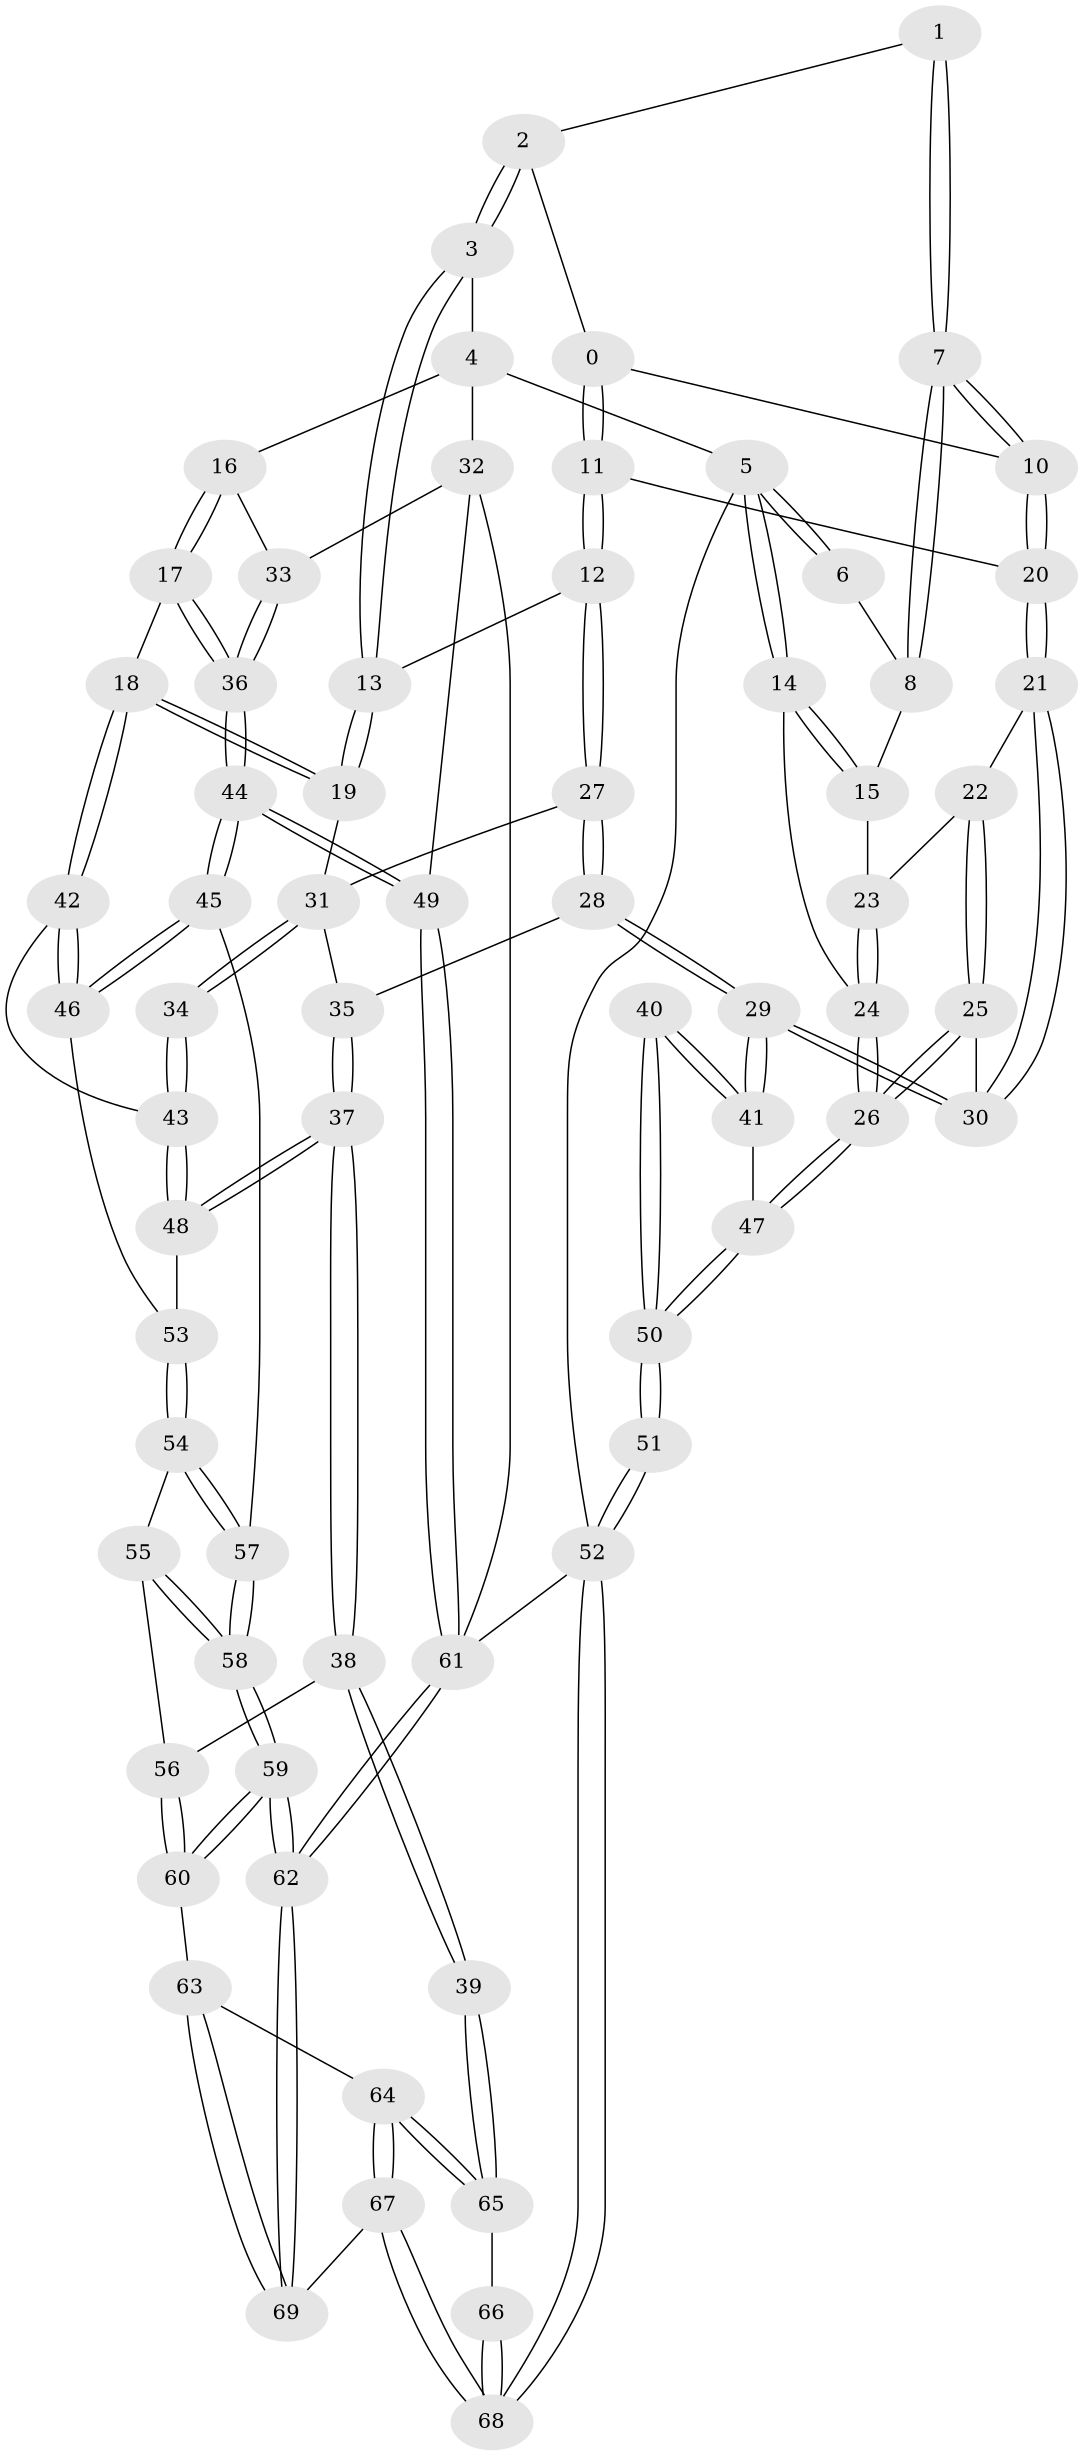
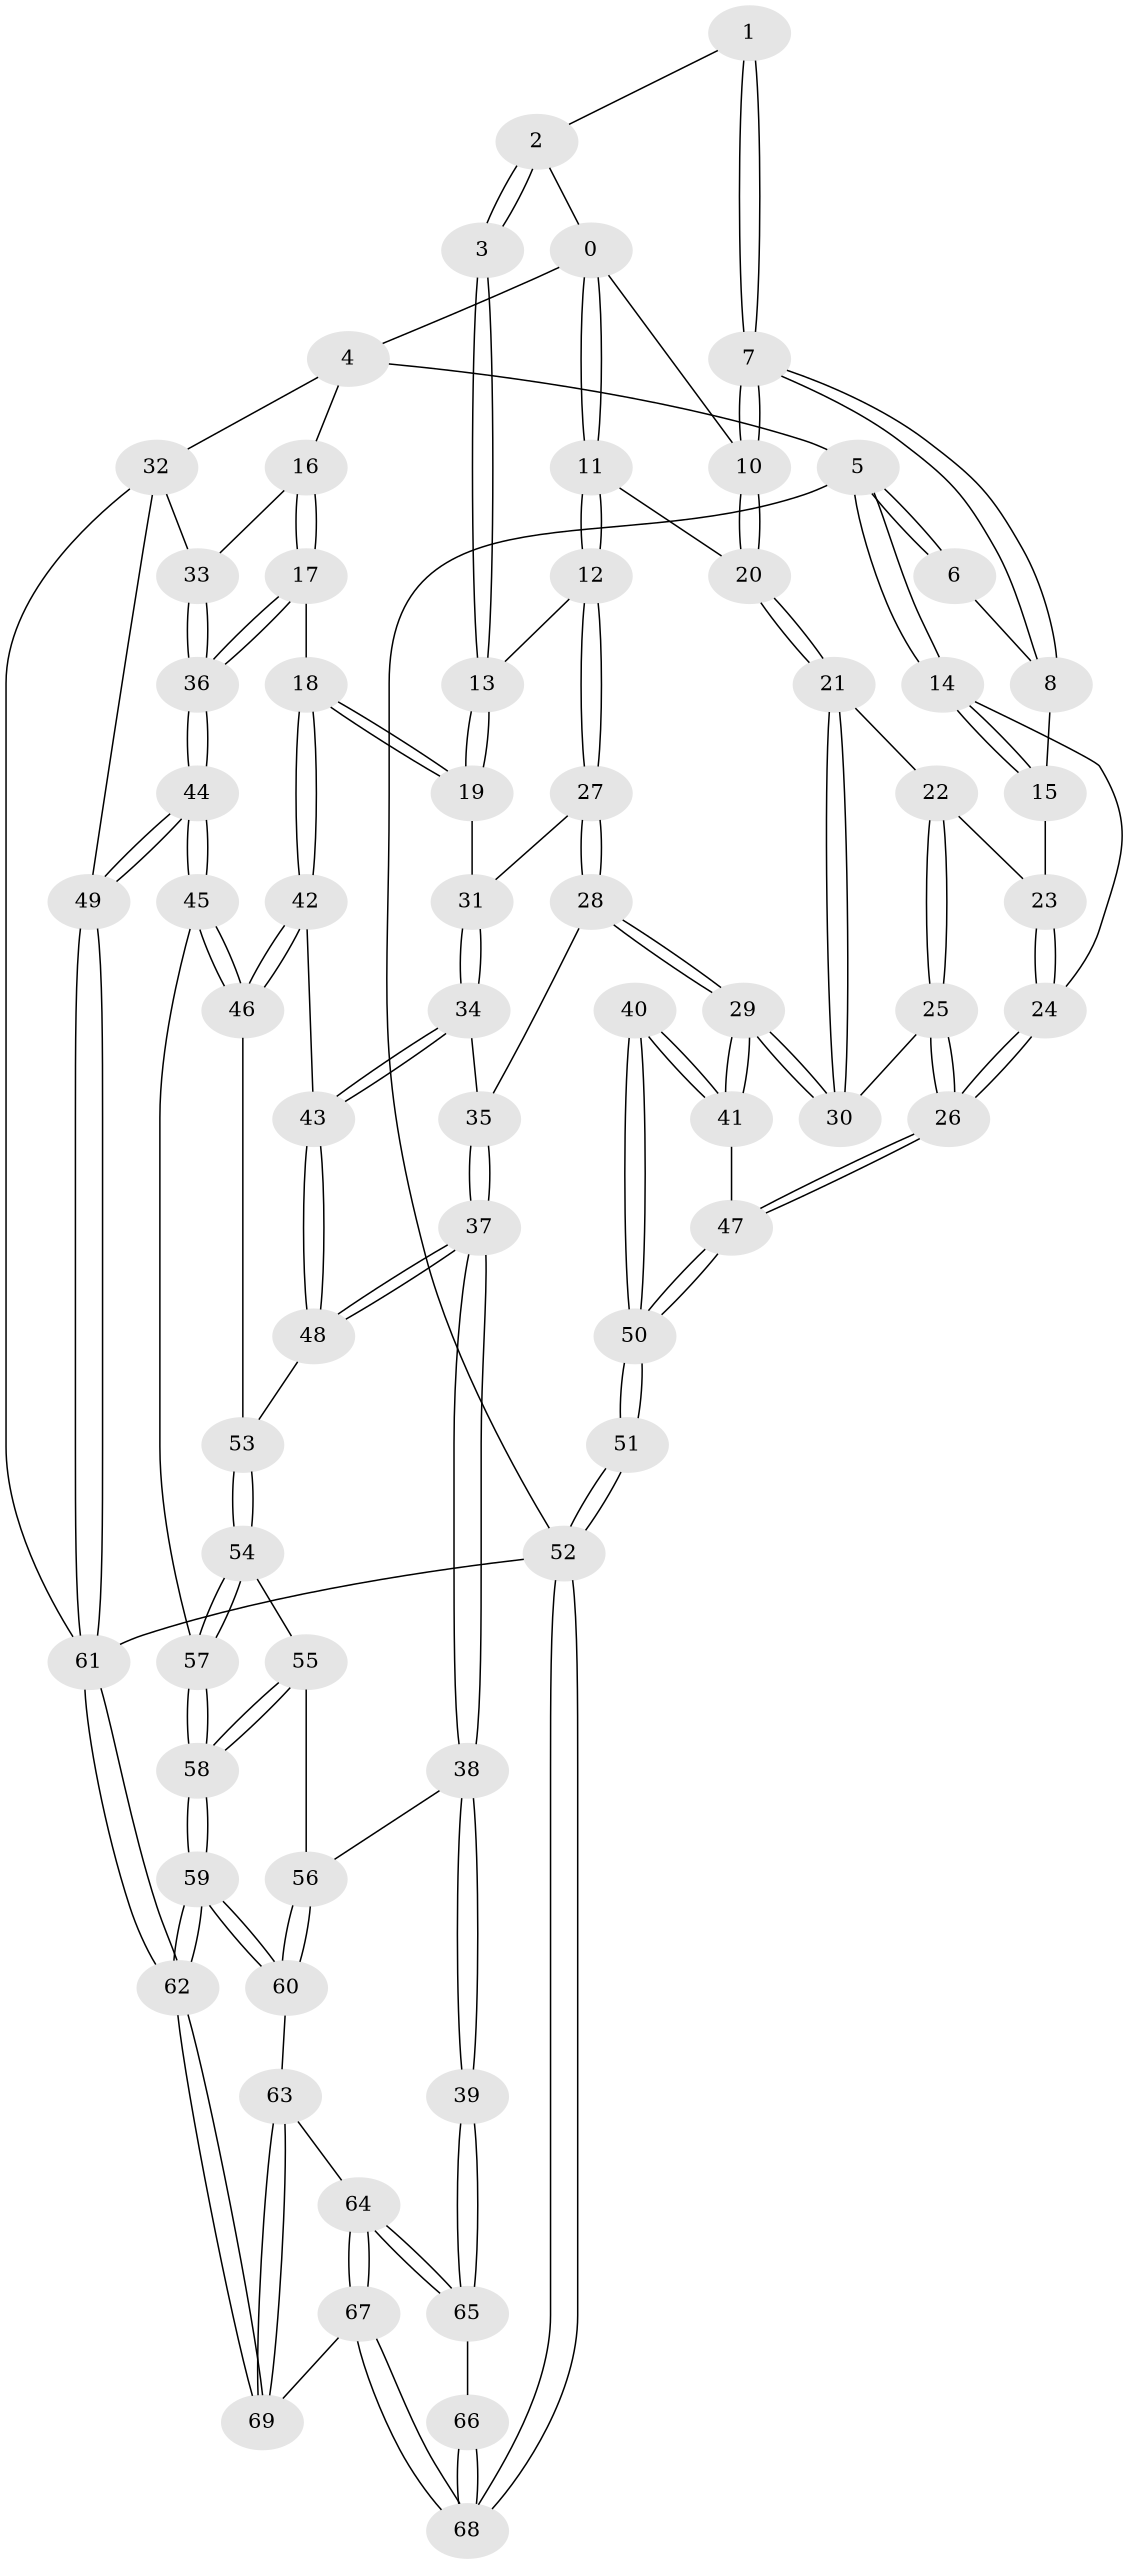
(472, 305) -> (462, 310)
(331, 956) -> (474, 1065)
